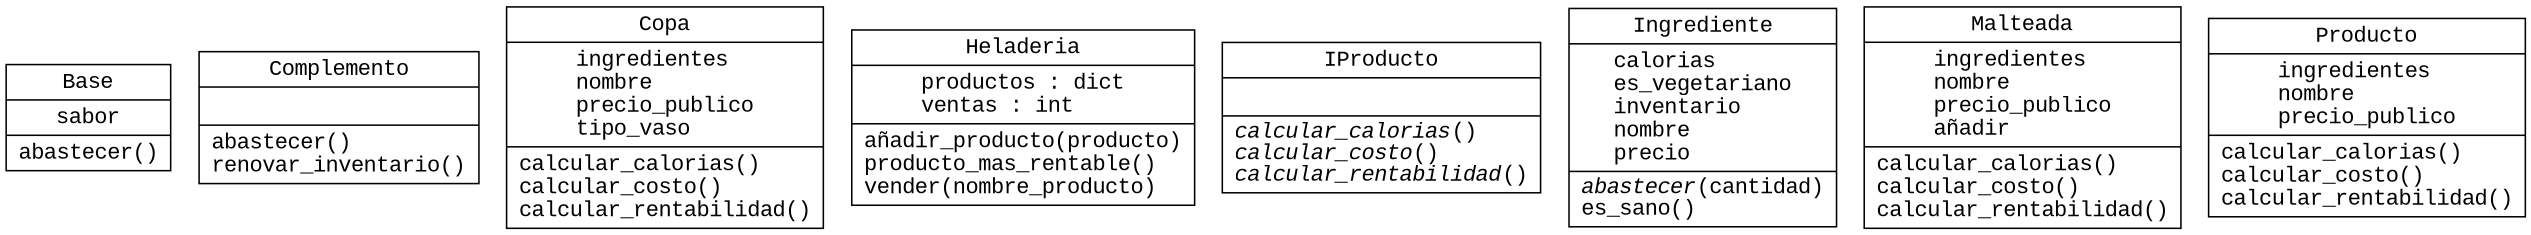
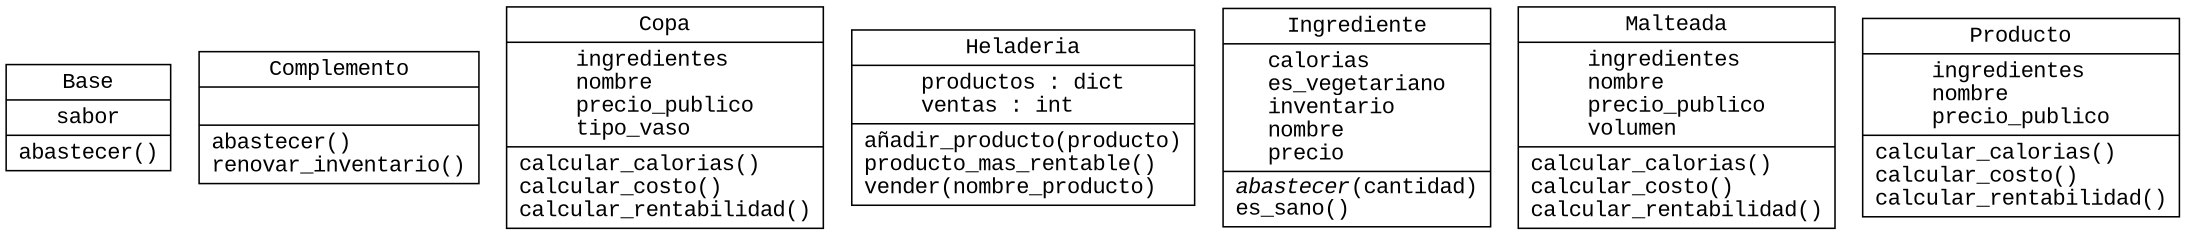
(1381, 118) -> none
(1972, 128) -> (1632, 128)
